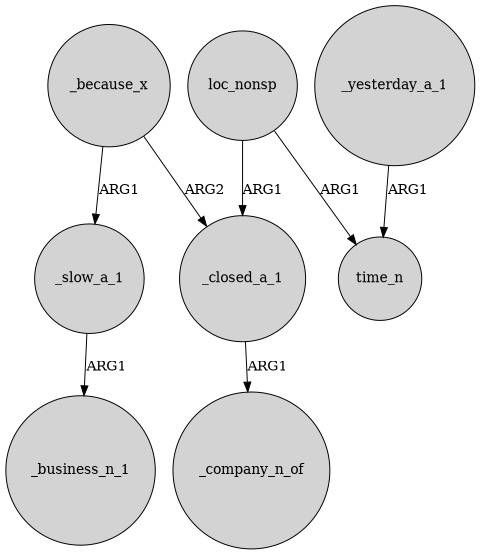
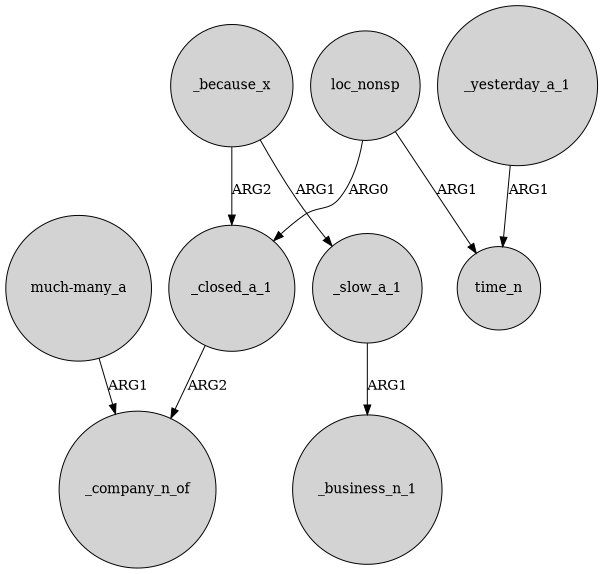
(263, 190) -> (369, 190)
none -> (79, 288)
(268, 367) -> (208, 386)
